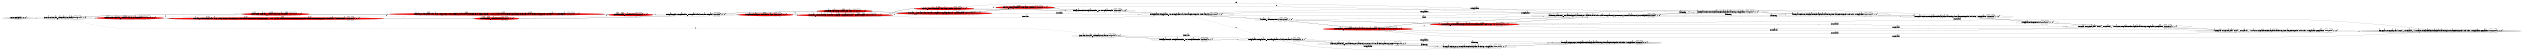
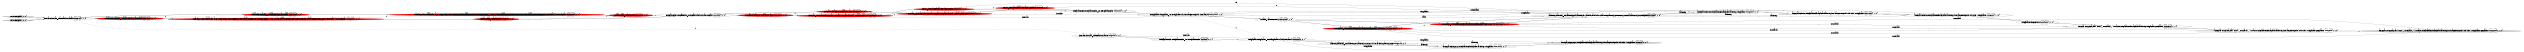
none -> (18, 17)
